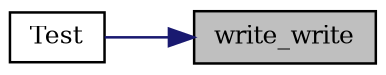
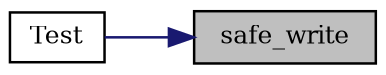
(285, 37) -> (285, 37)
